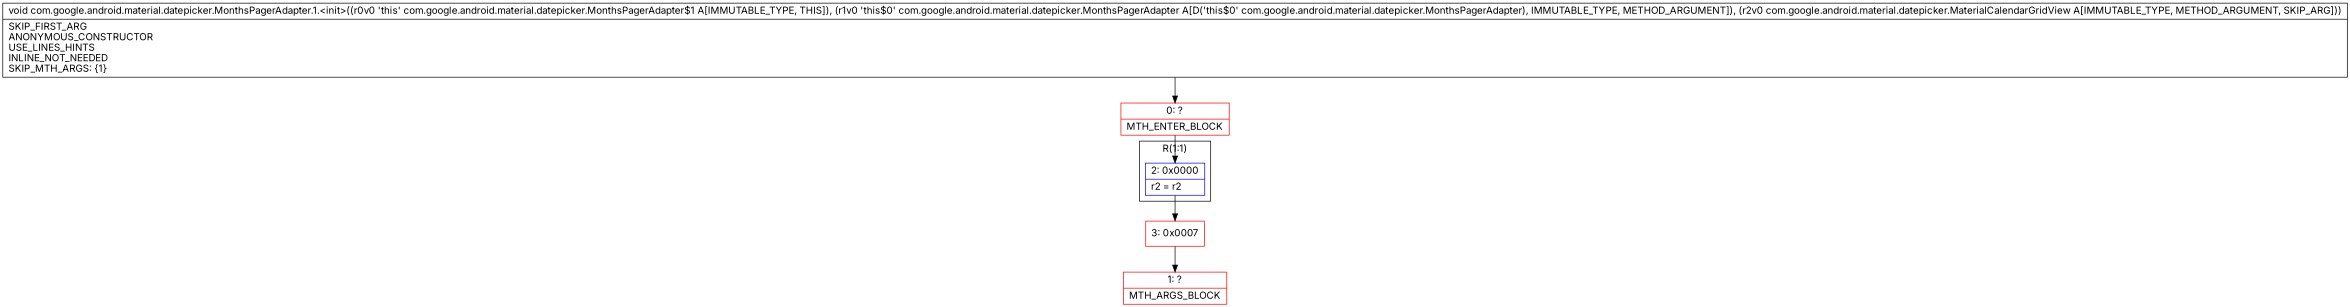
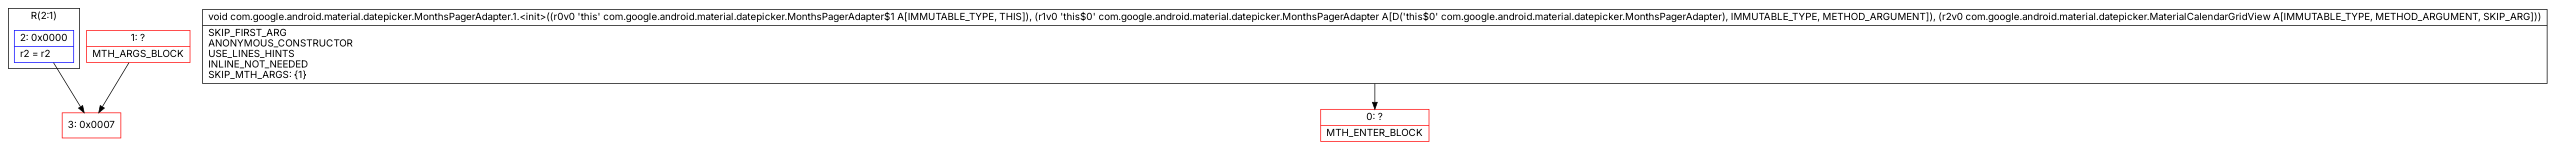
(1175, 146) -> none
(1175, 149) -> (44, 16)
(1175, 256) -> (116, 85)
